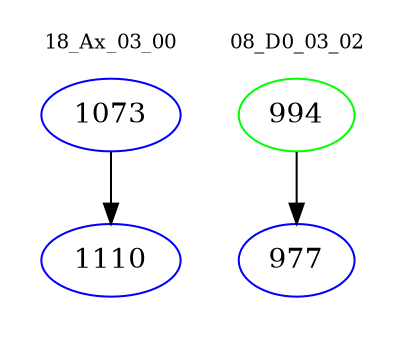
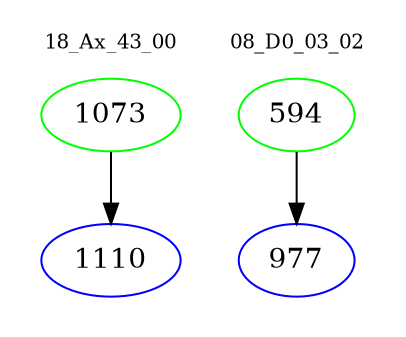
(111, 43) -> (111, 43)
(111, 115) -> (111, 115)
(297, 115) -> (297, 115)
